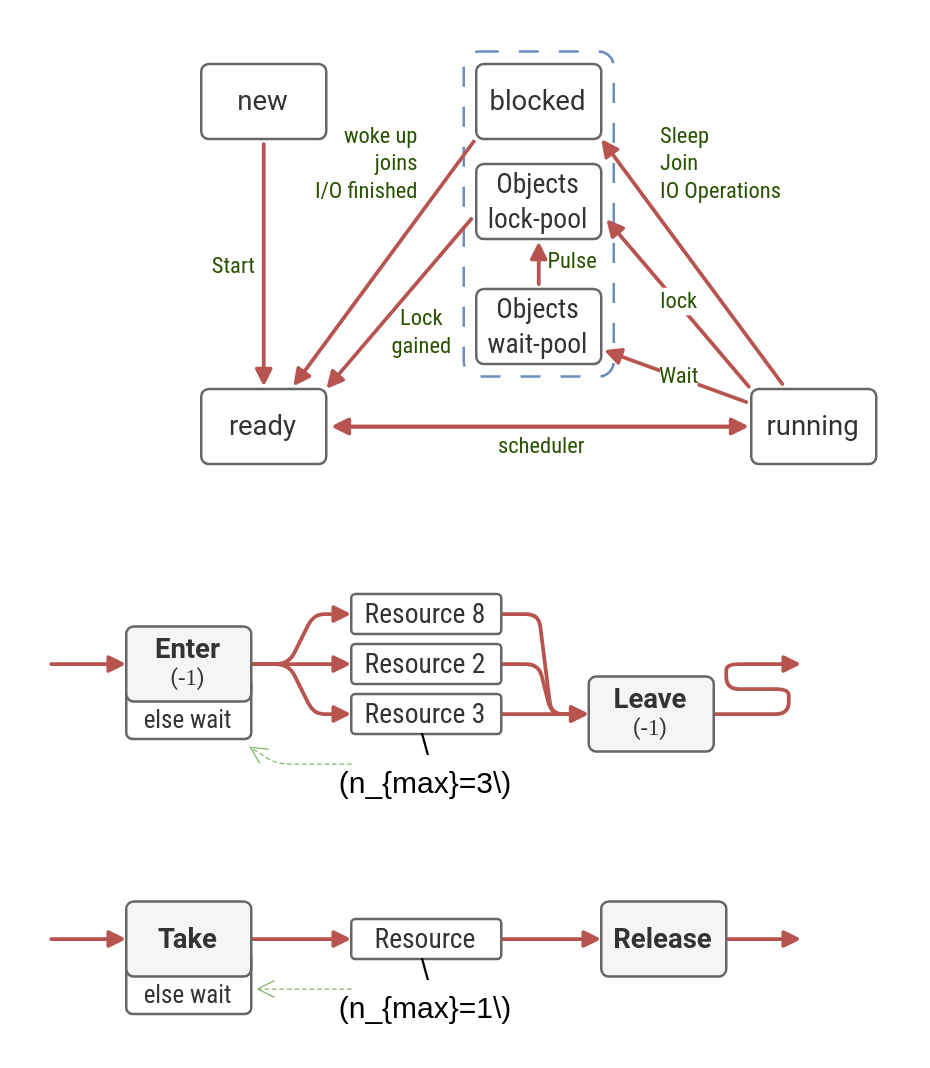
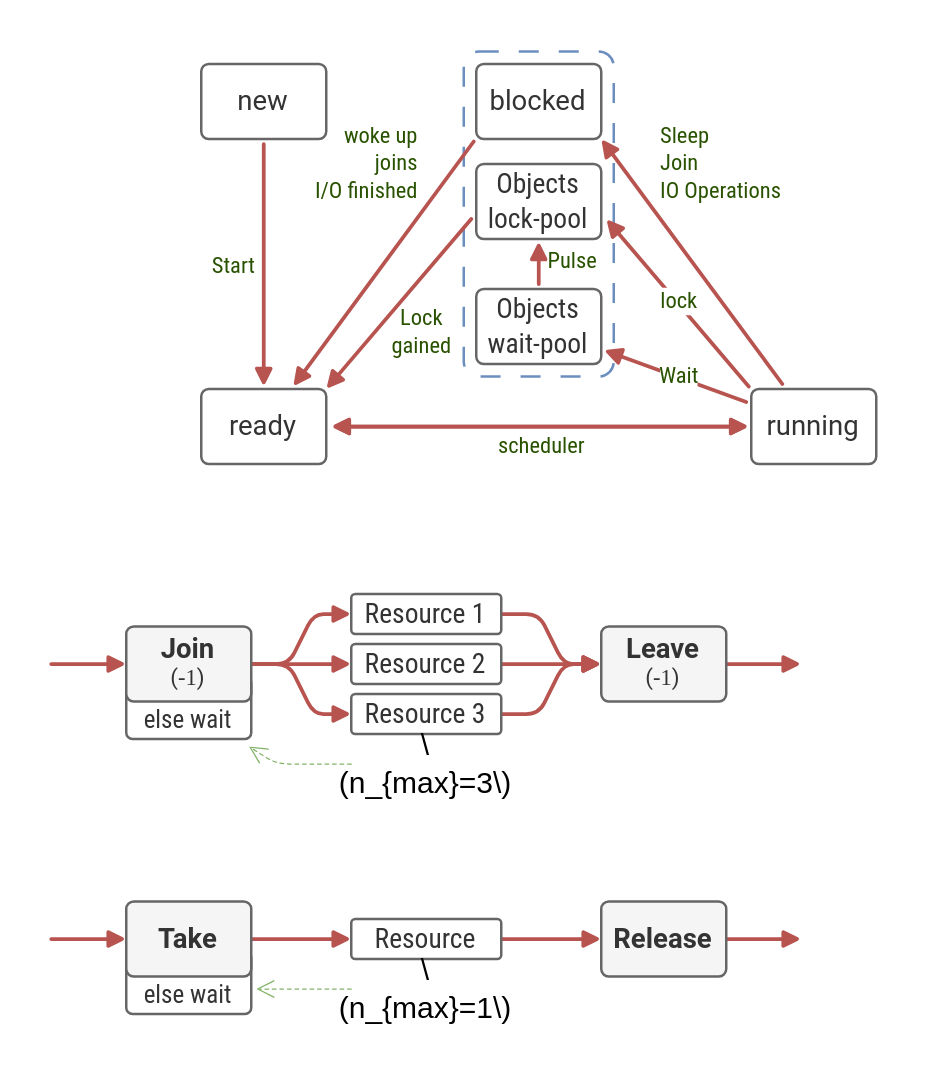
(426, 614) -> (426, 614)
(189, 661) -> (189, 661)
(651, 714) -> (664, 664)
